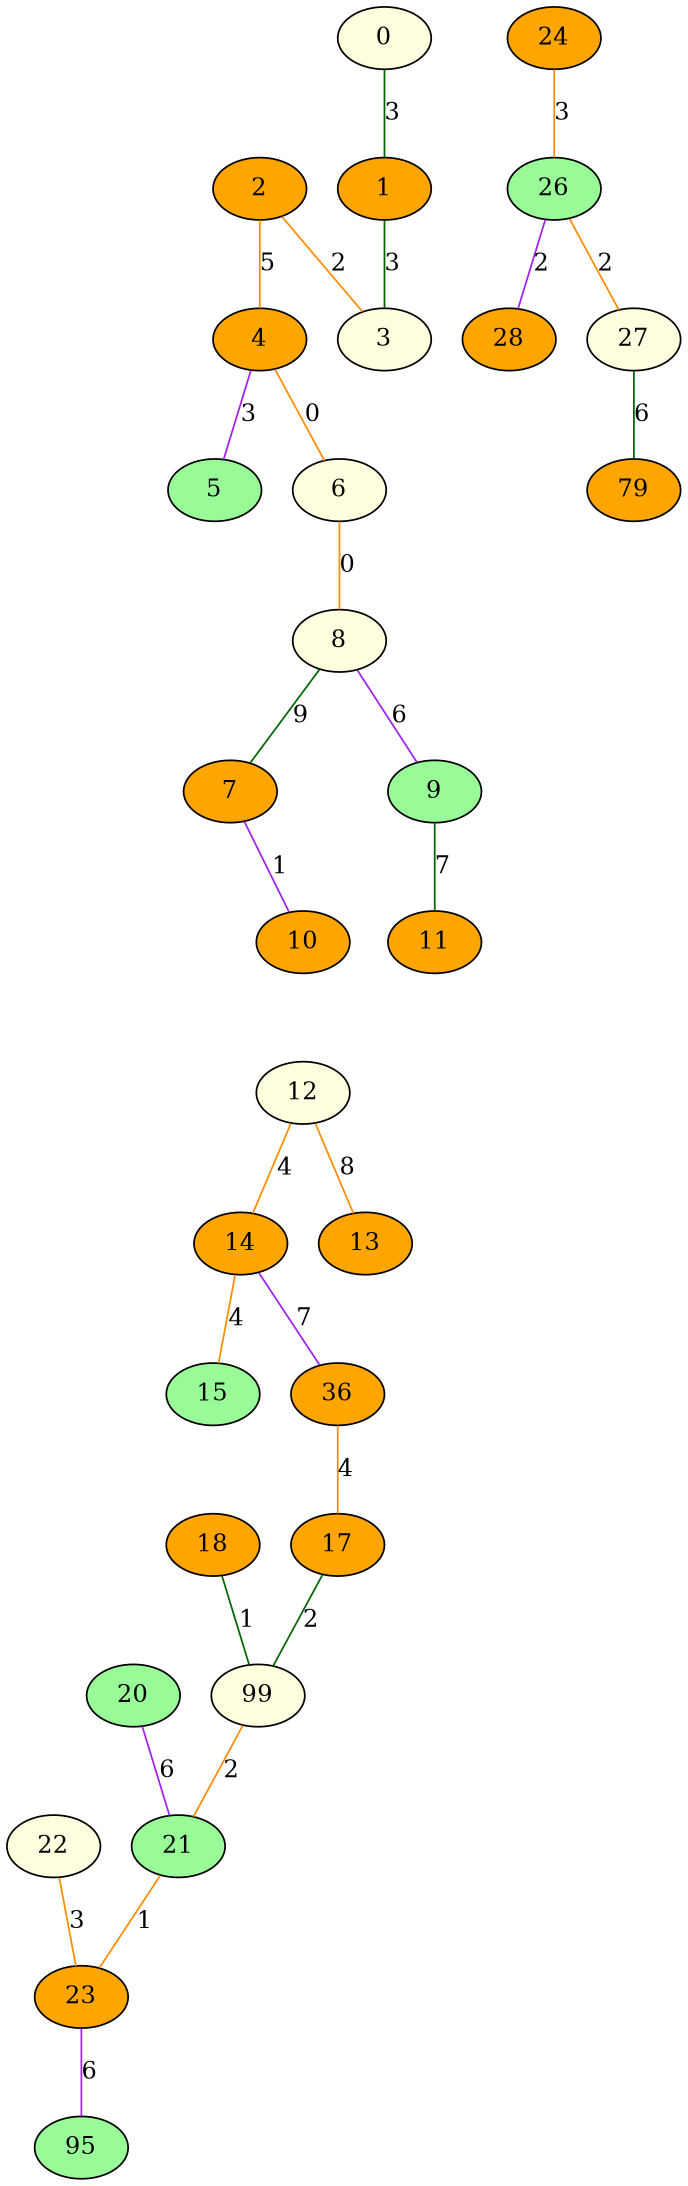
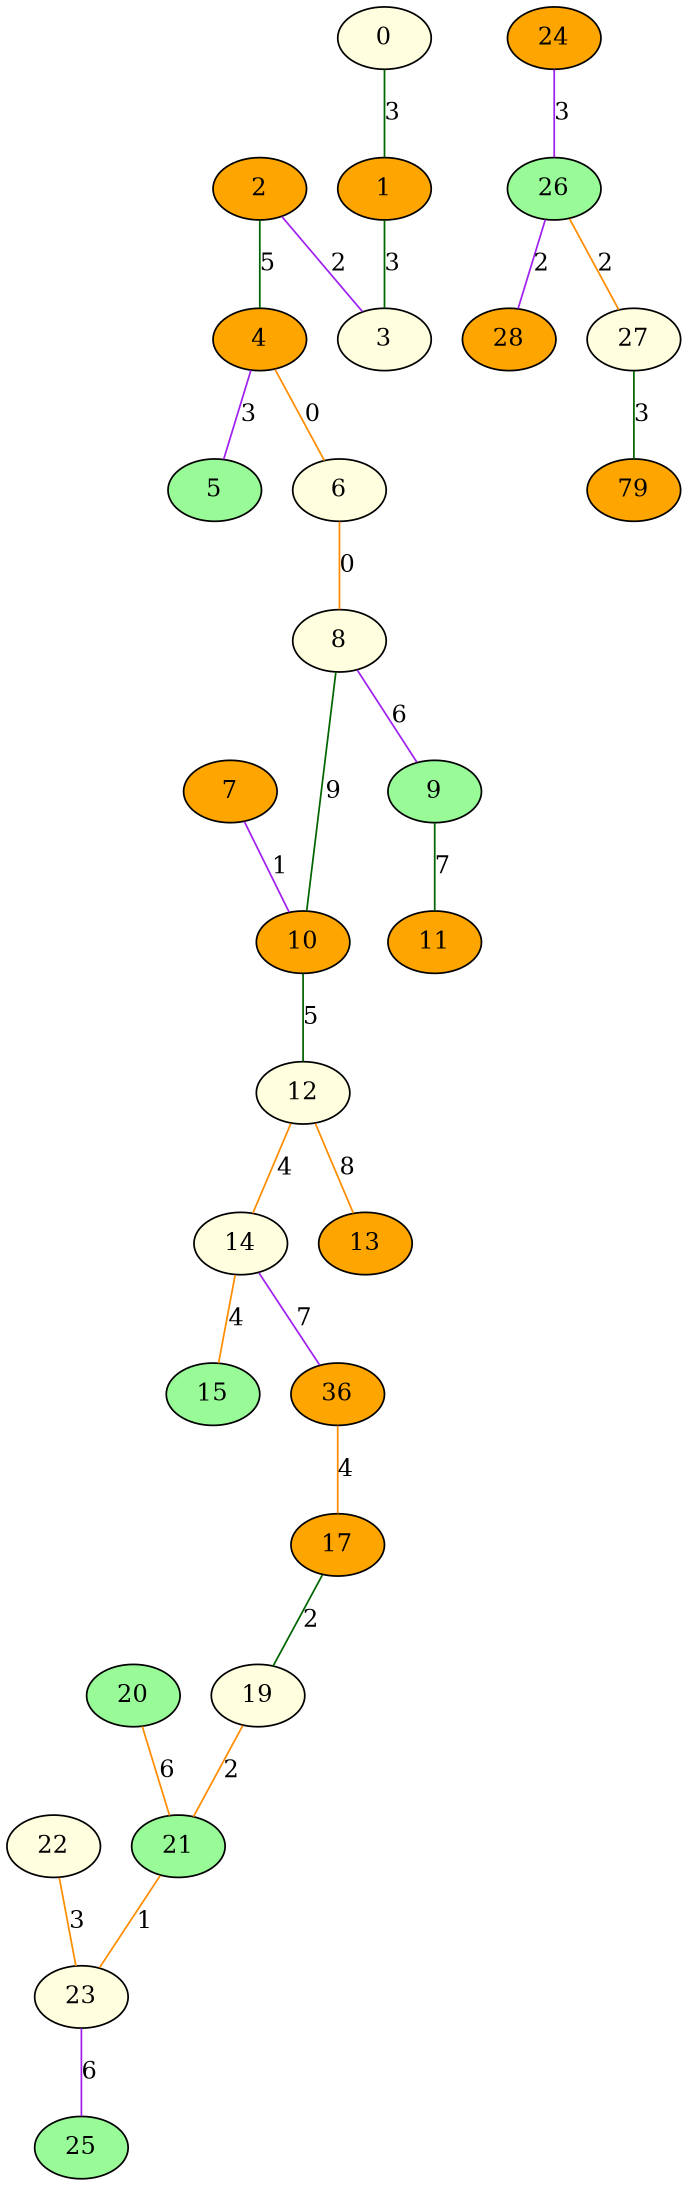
(554, 113) -> (554, 113)
(260, 264) -> (260, 264)
(322, 264) -> (322, 264)
(643, 415) -> (643, 415)
(285, 716) -> (321, 792)
none -> (303, 1018)
(241, 1244) -> (241, 1244)
(213, 1545) -> none
(258, 1696) -> (258, 1696)
(156, 1771) -> (156, 1771)
(81, 1997) -> (81, 1997)
(81, 2148) -> (81, 2148)
